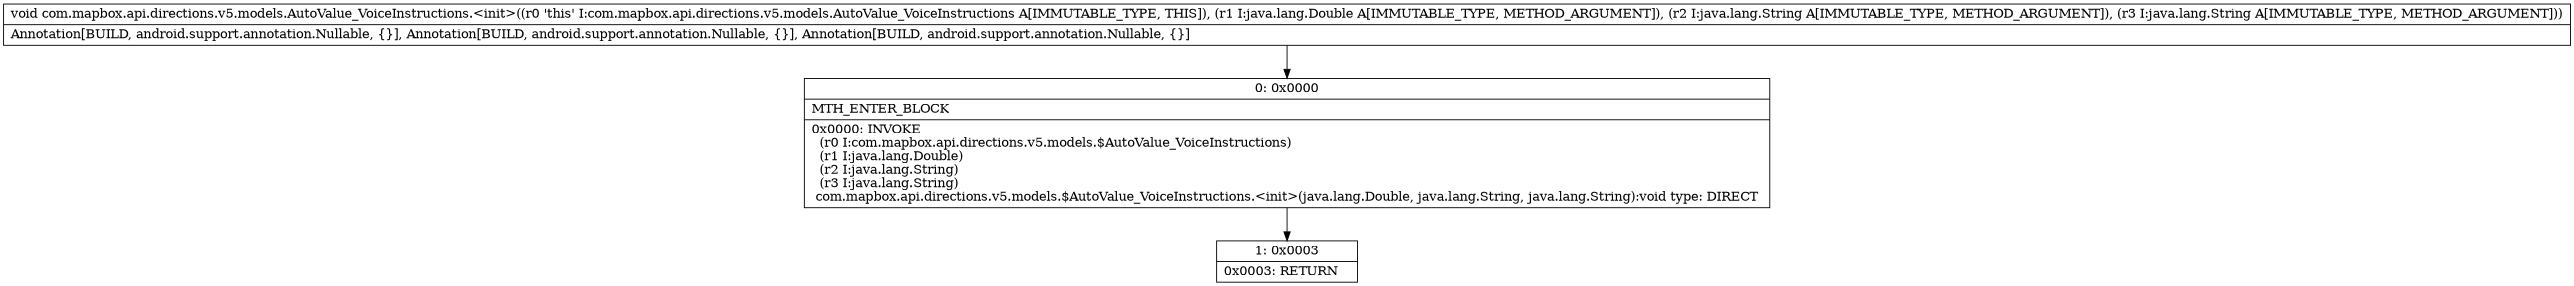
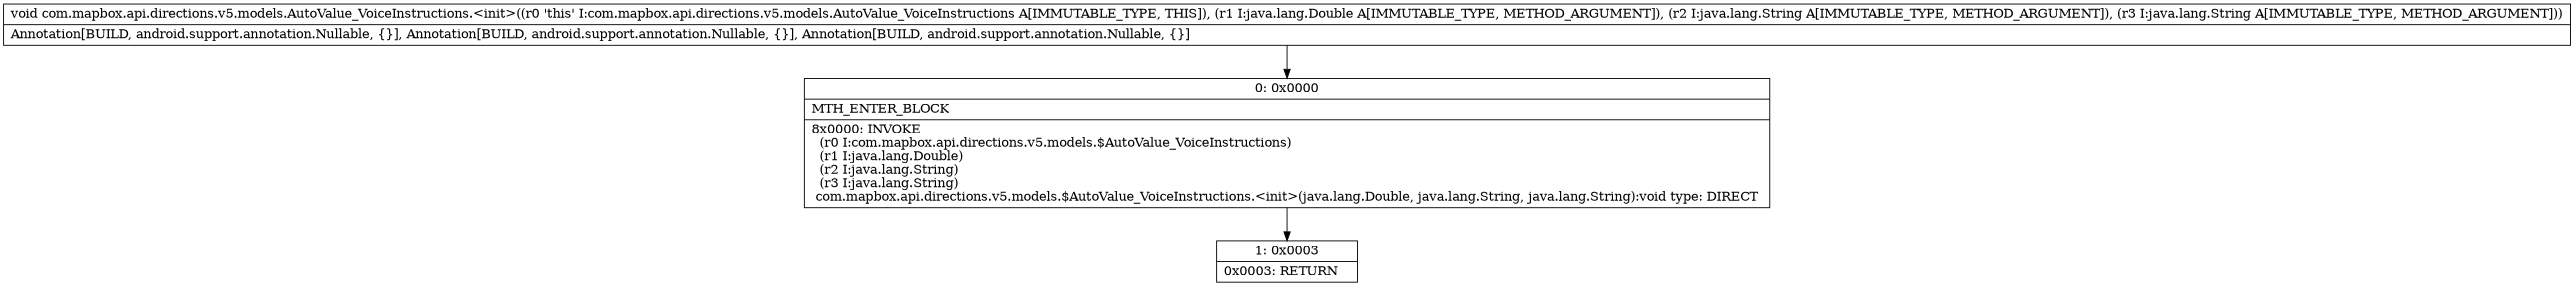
(870, 130) -> (870, 130)
